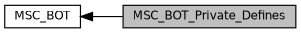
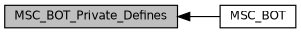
(108, 17) -> (205, 17)
